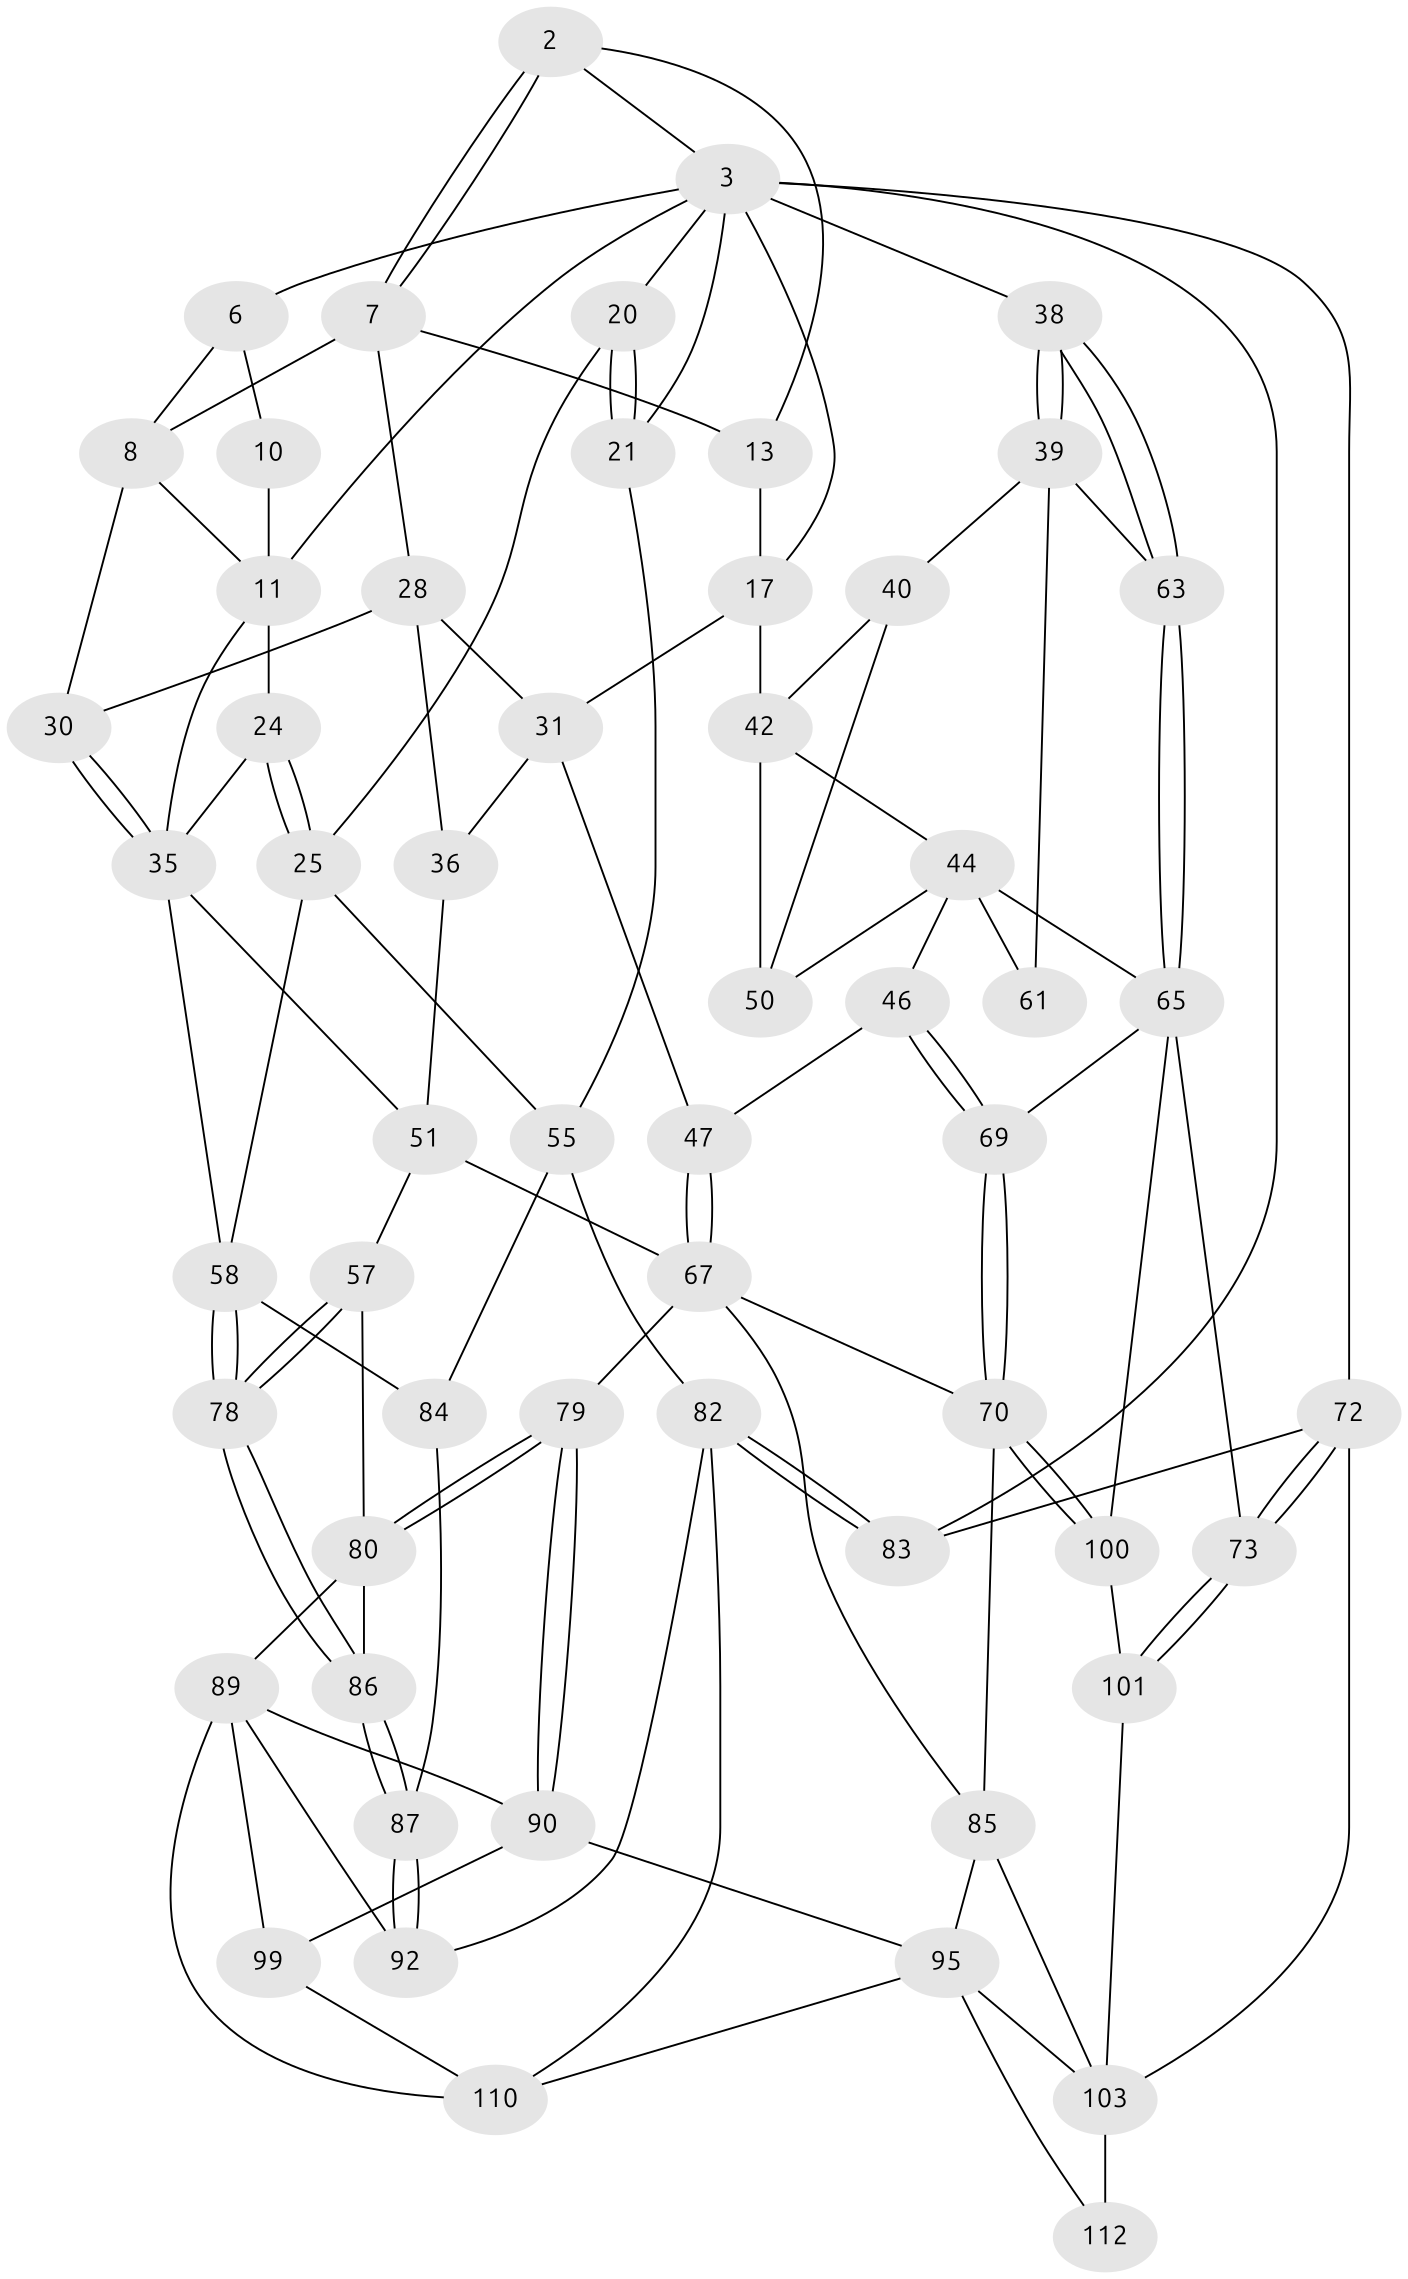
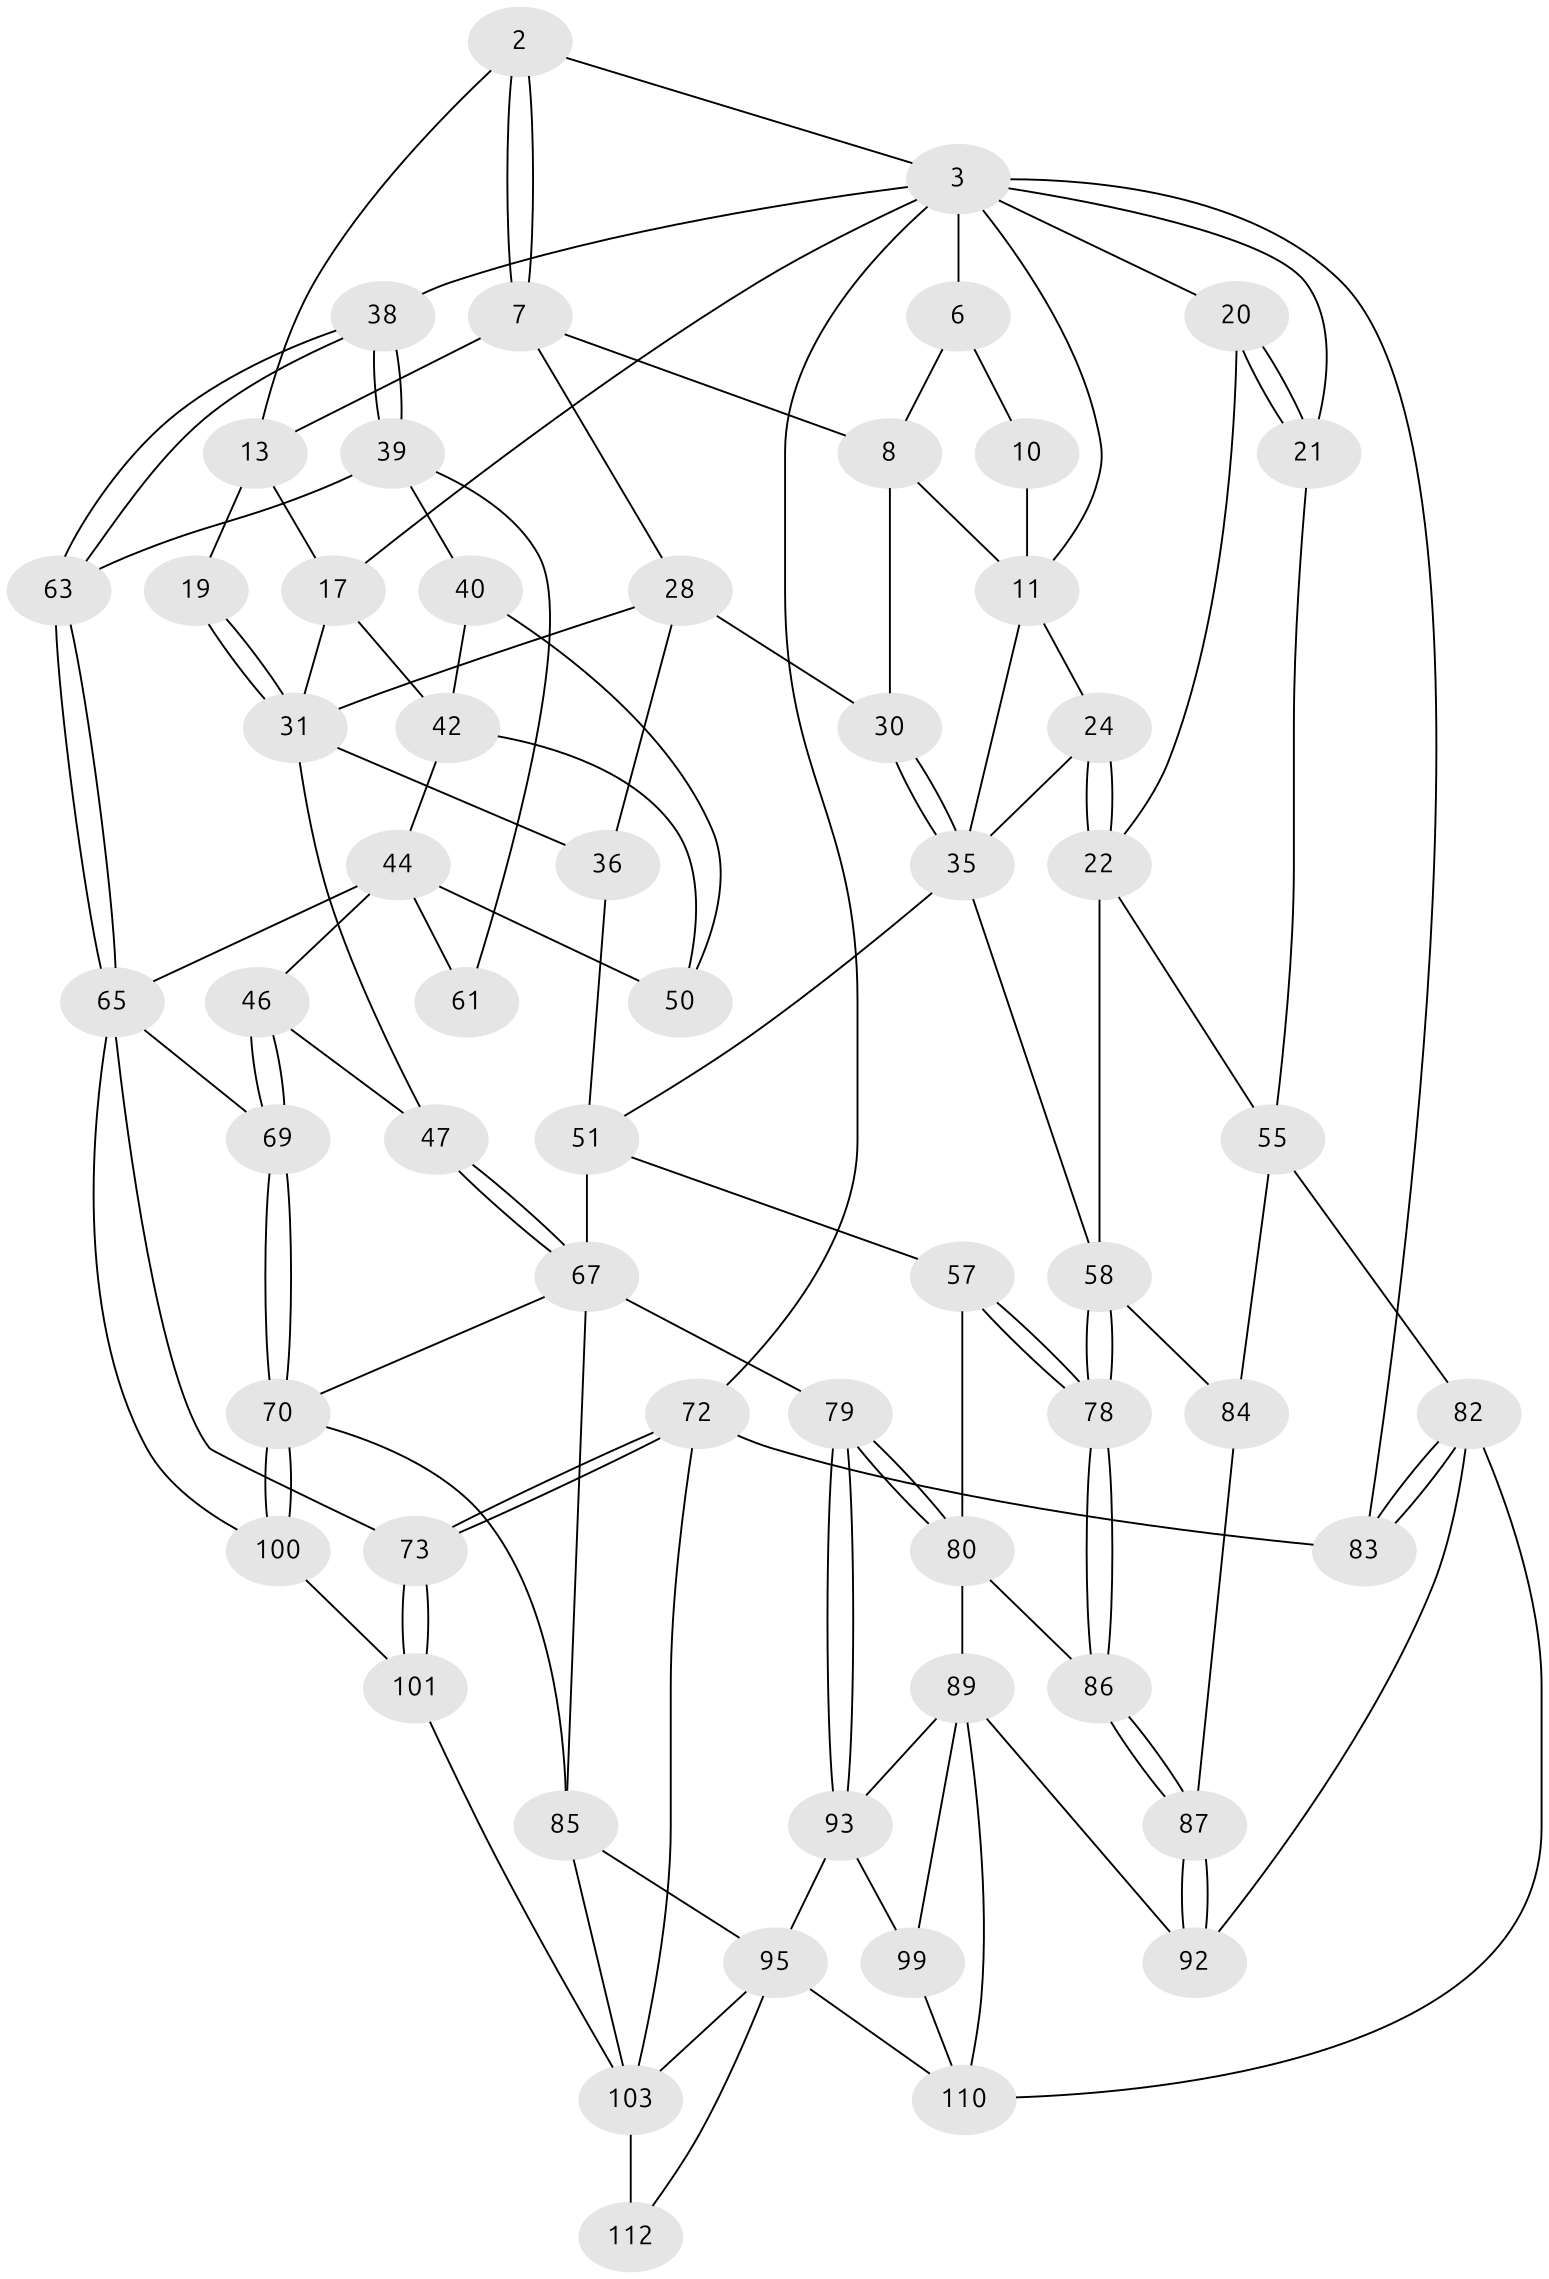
none -> (196, 591)
(309, 865) -> (1100, 865)
(543, 1826) -> (840, 1826)
